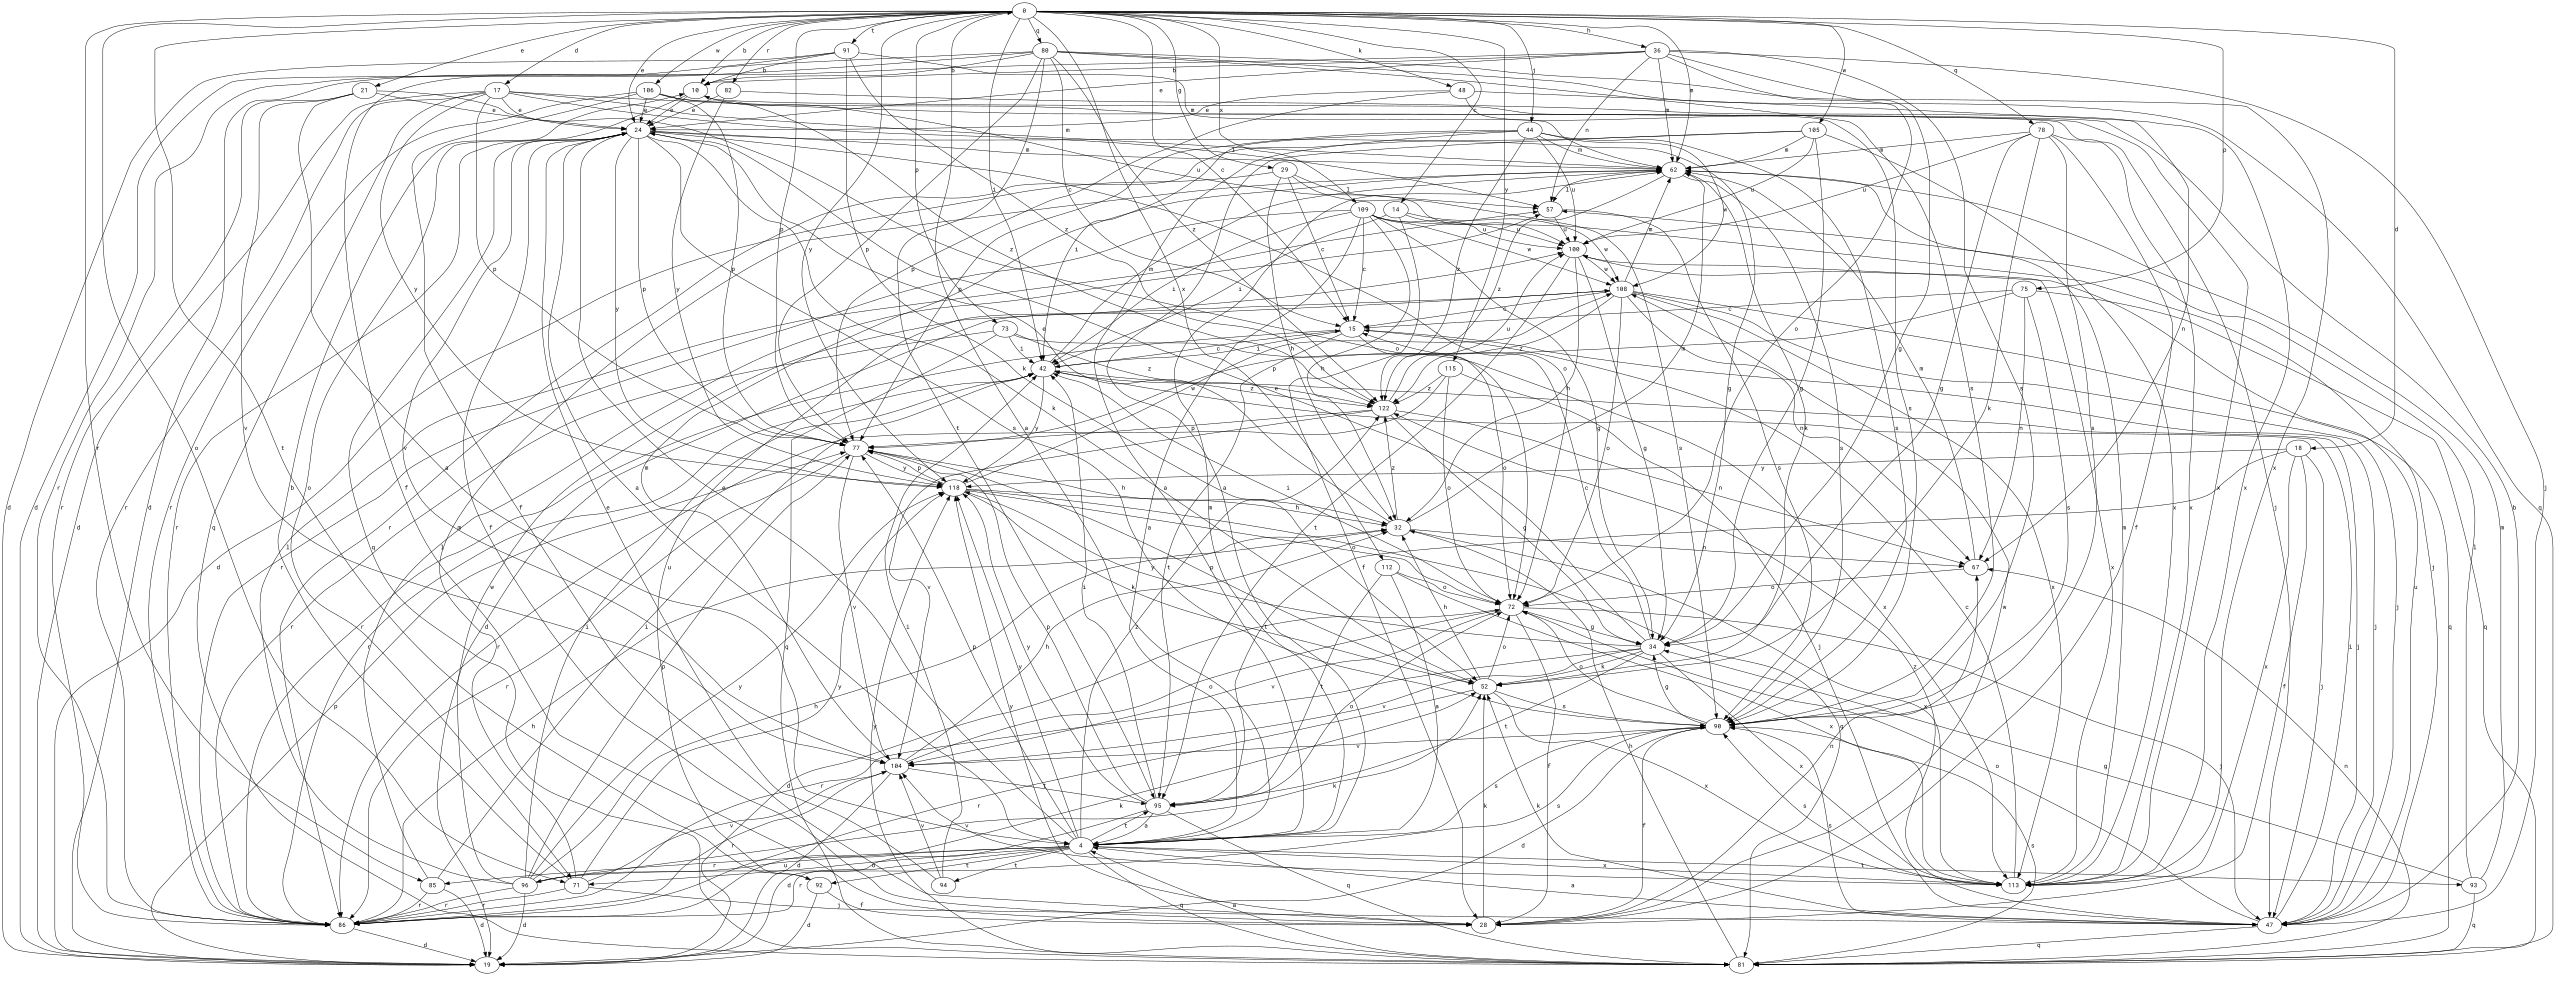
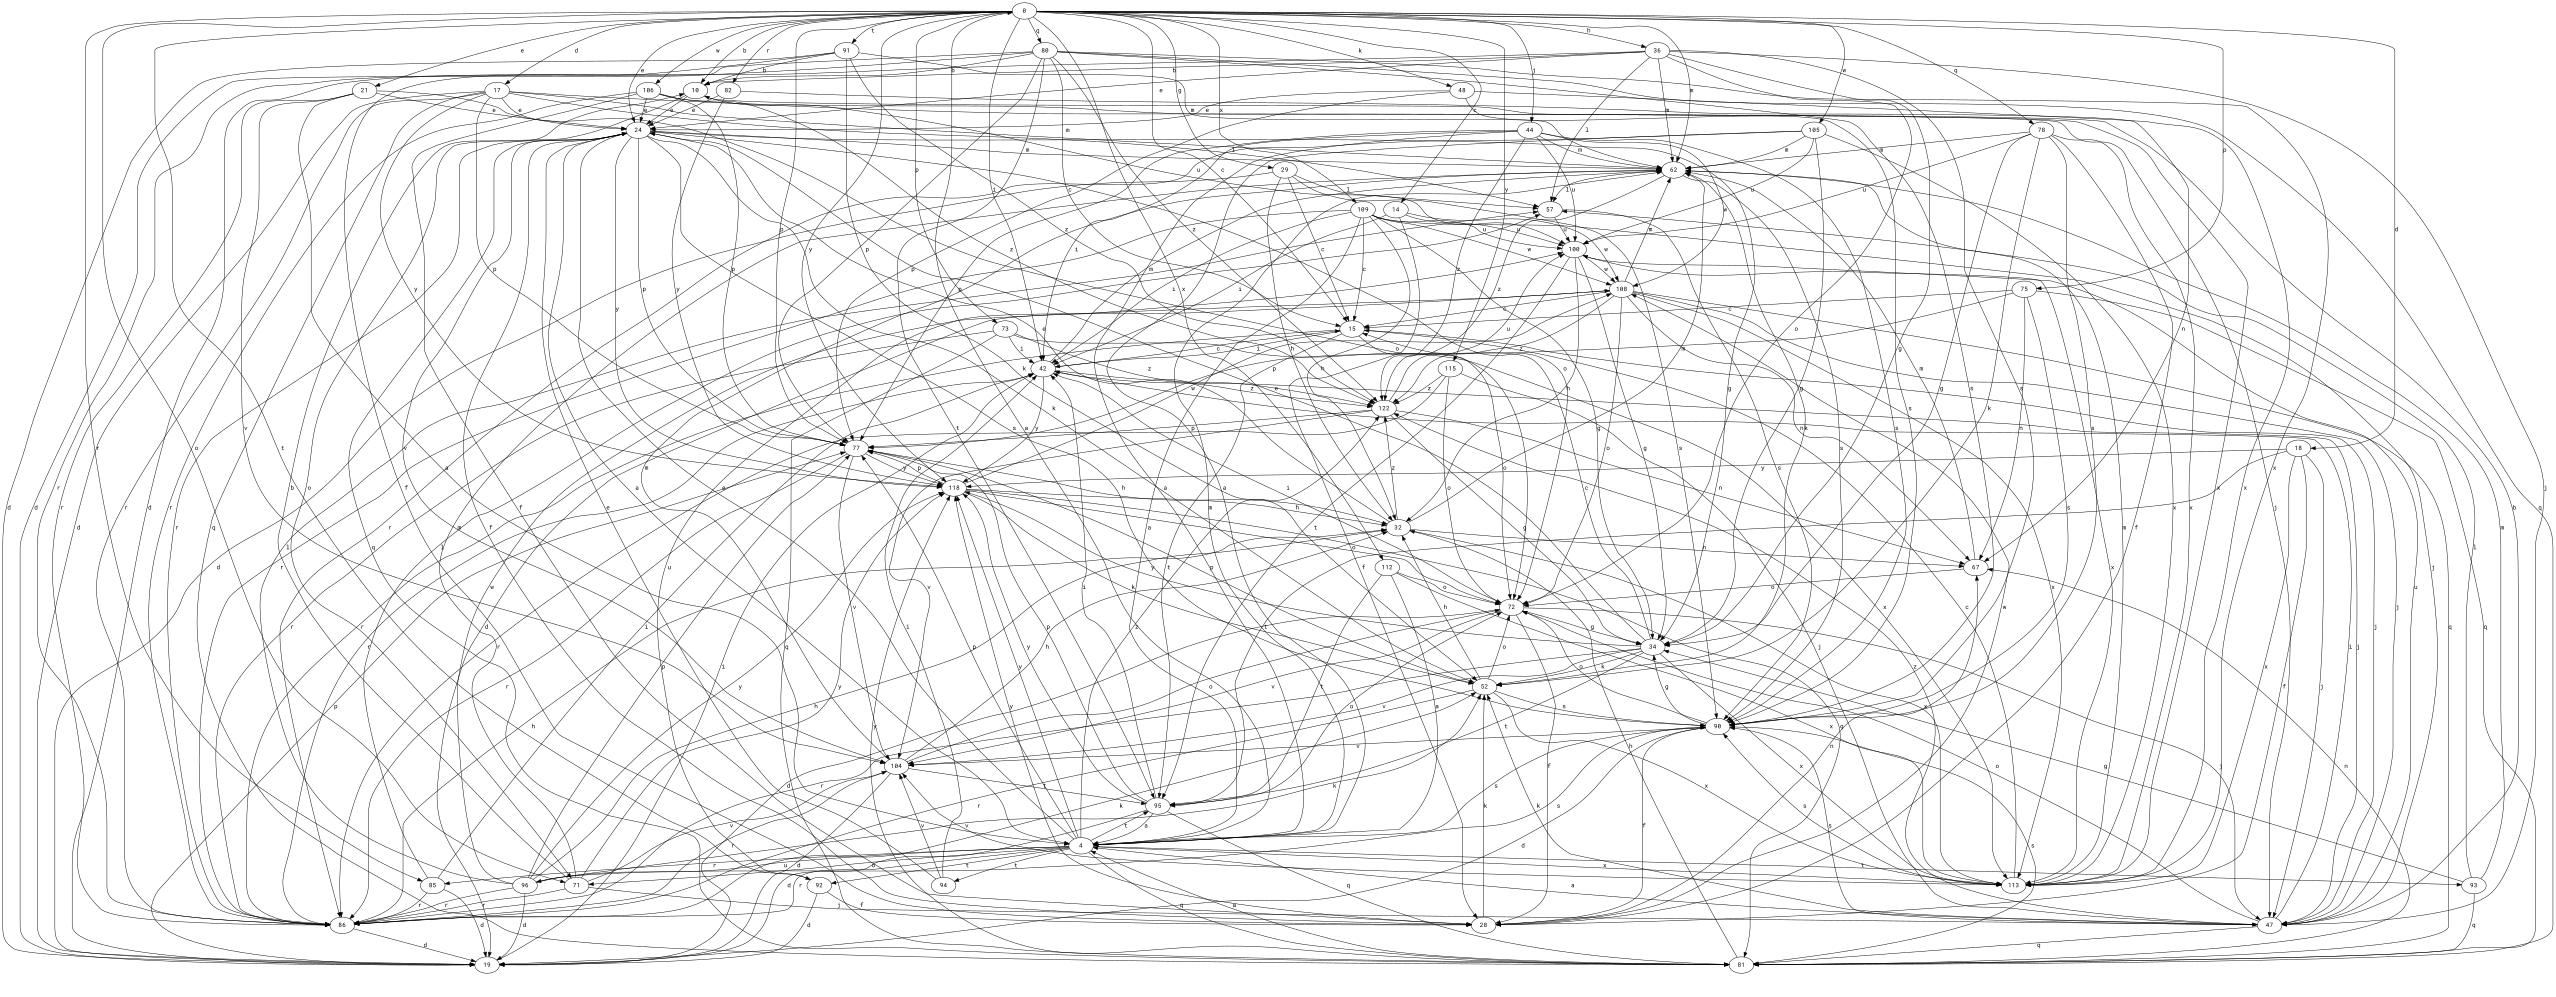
(1587, 130) -> (1587, 130)
(659, 538) -> (731, 640)
